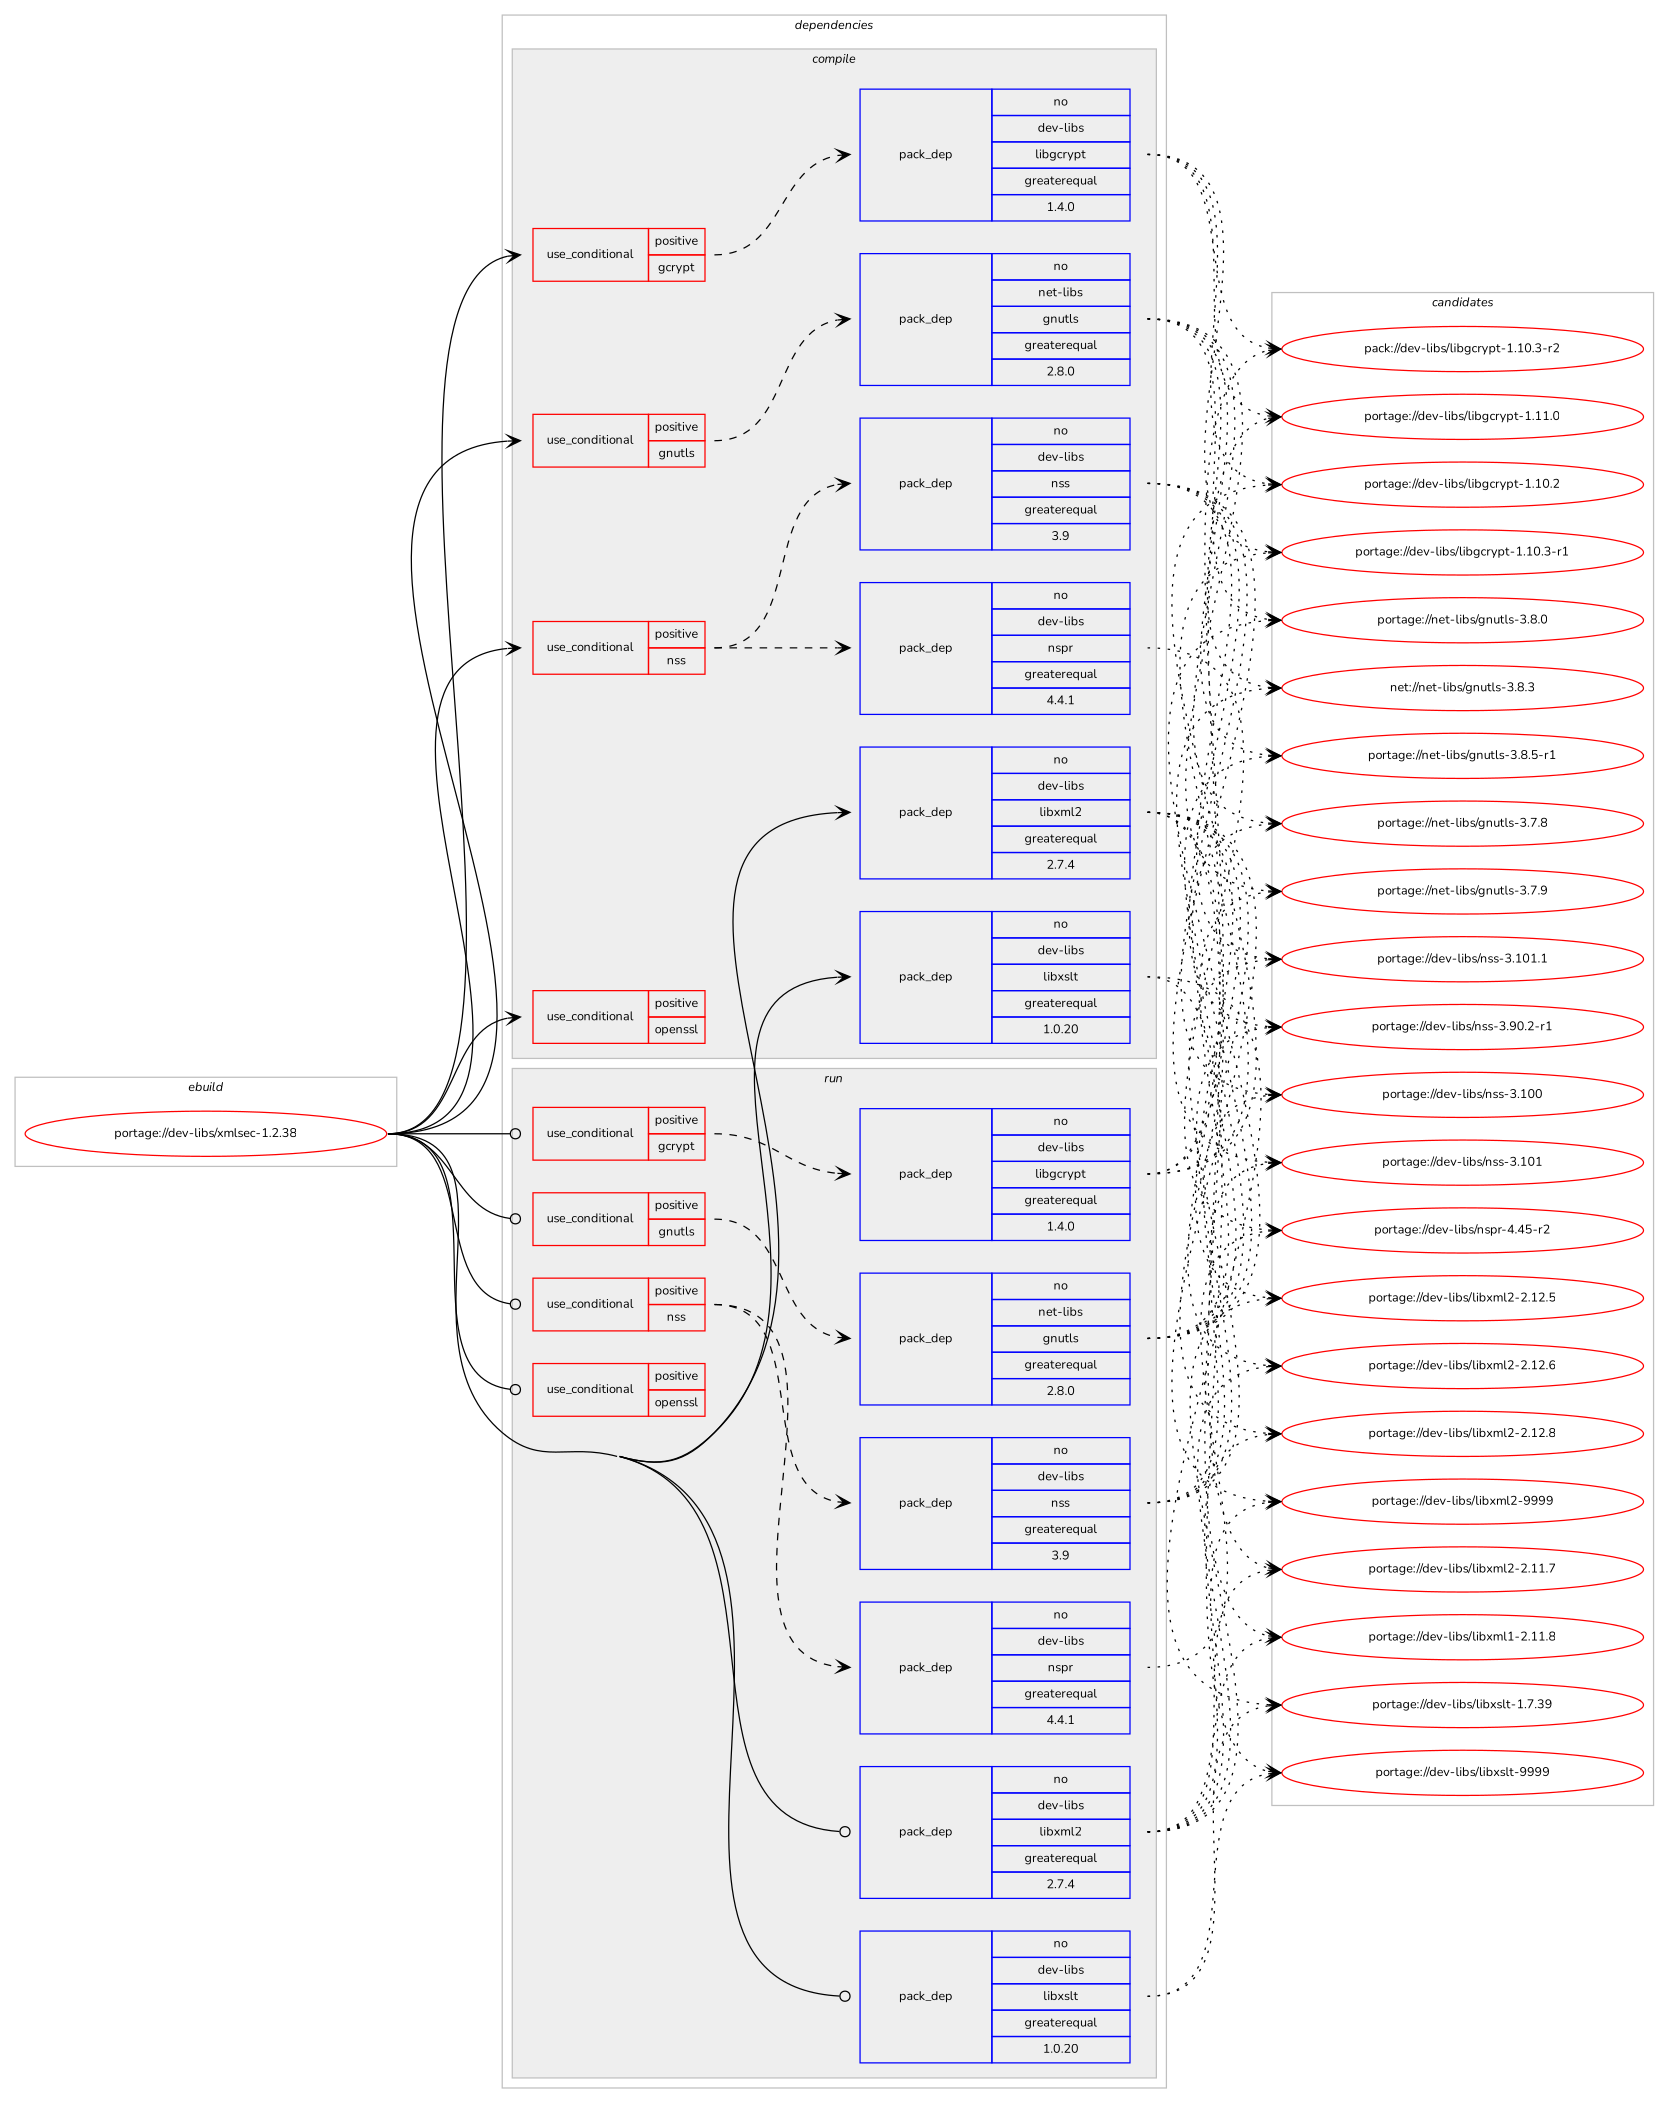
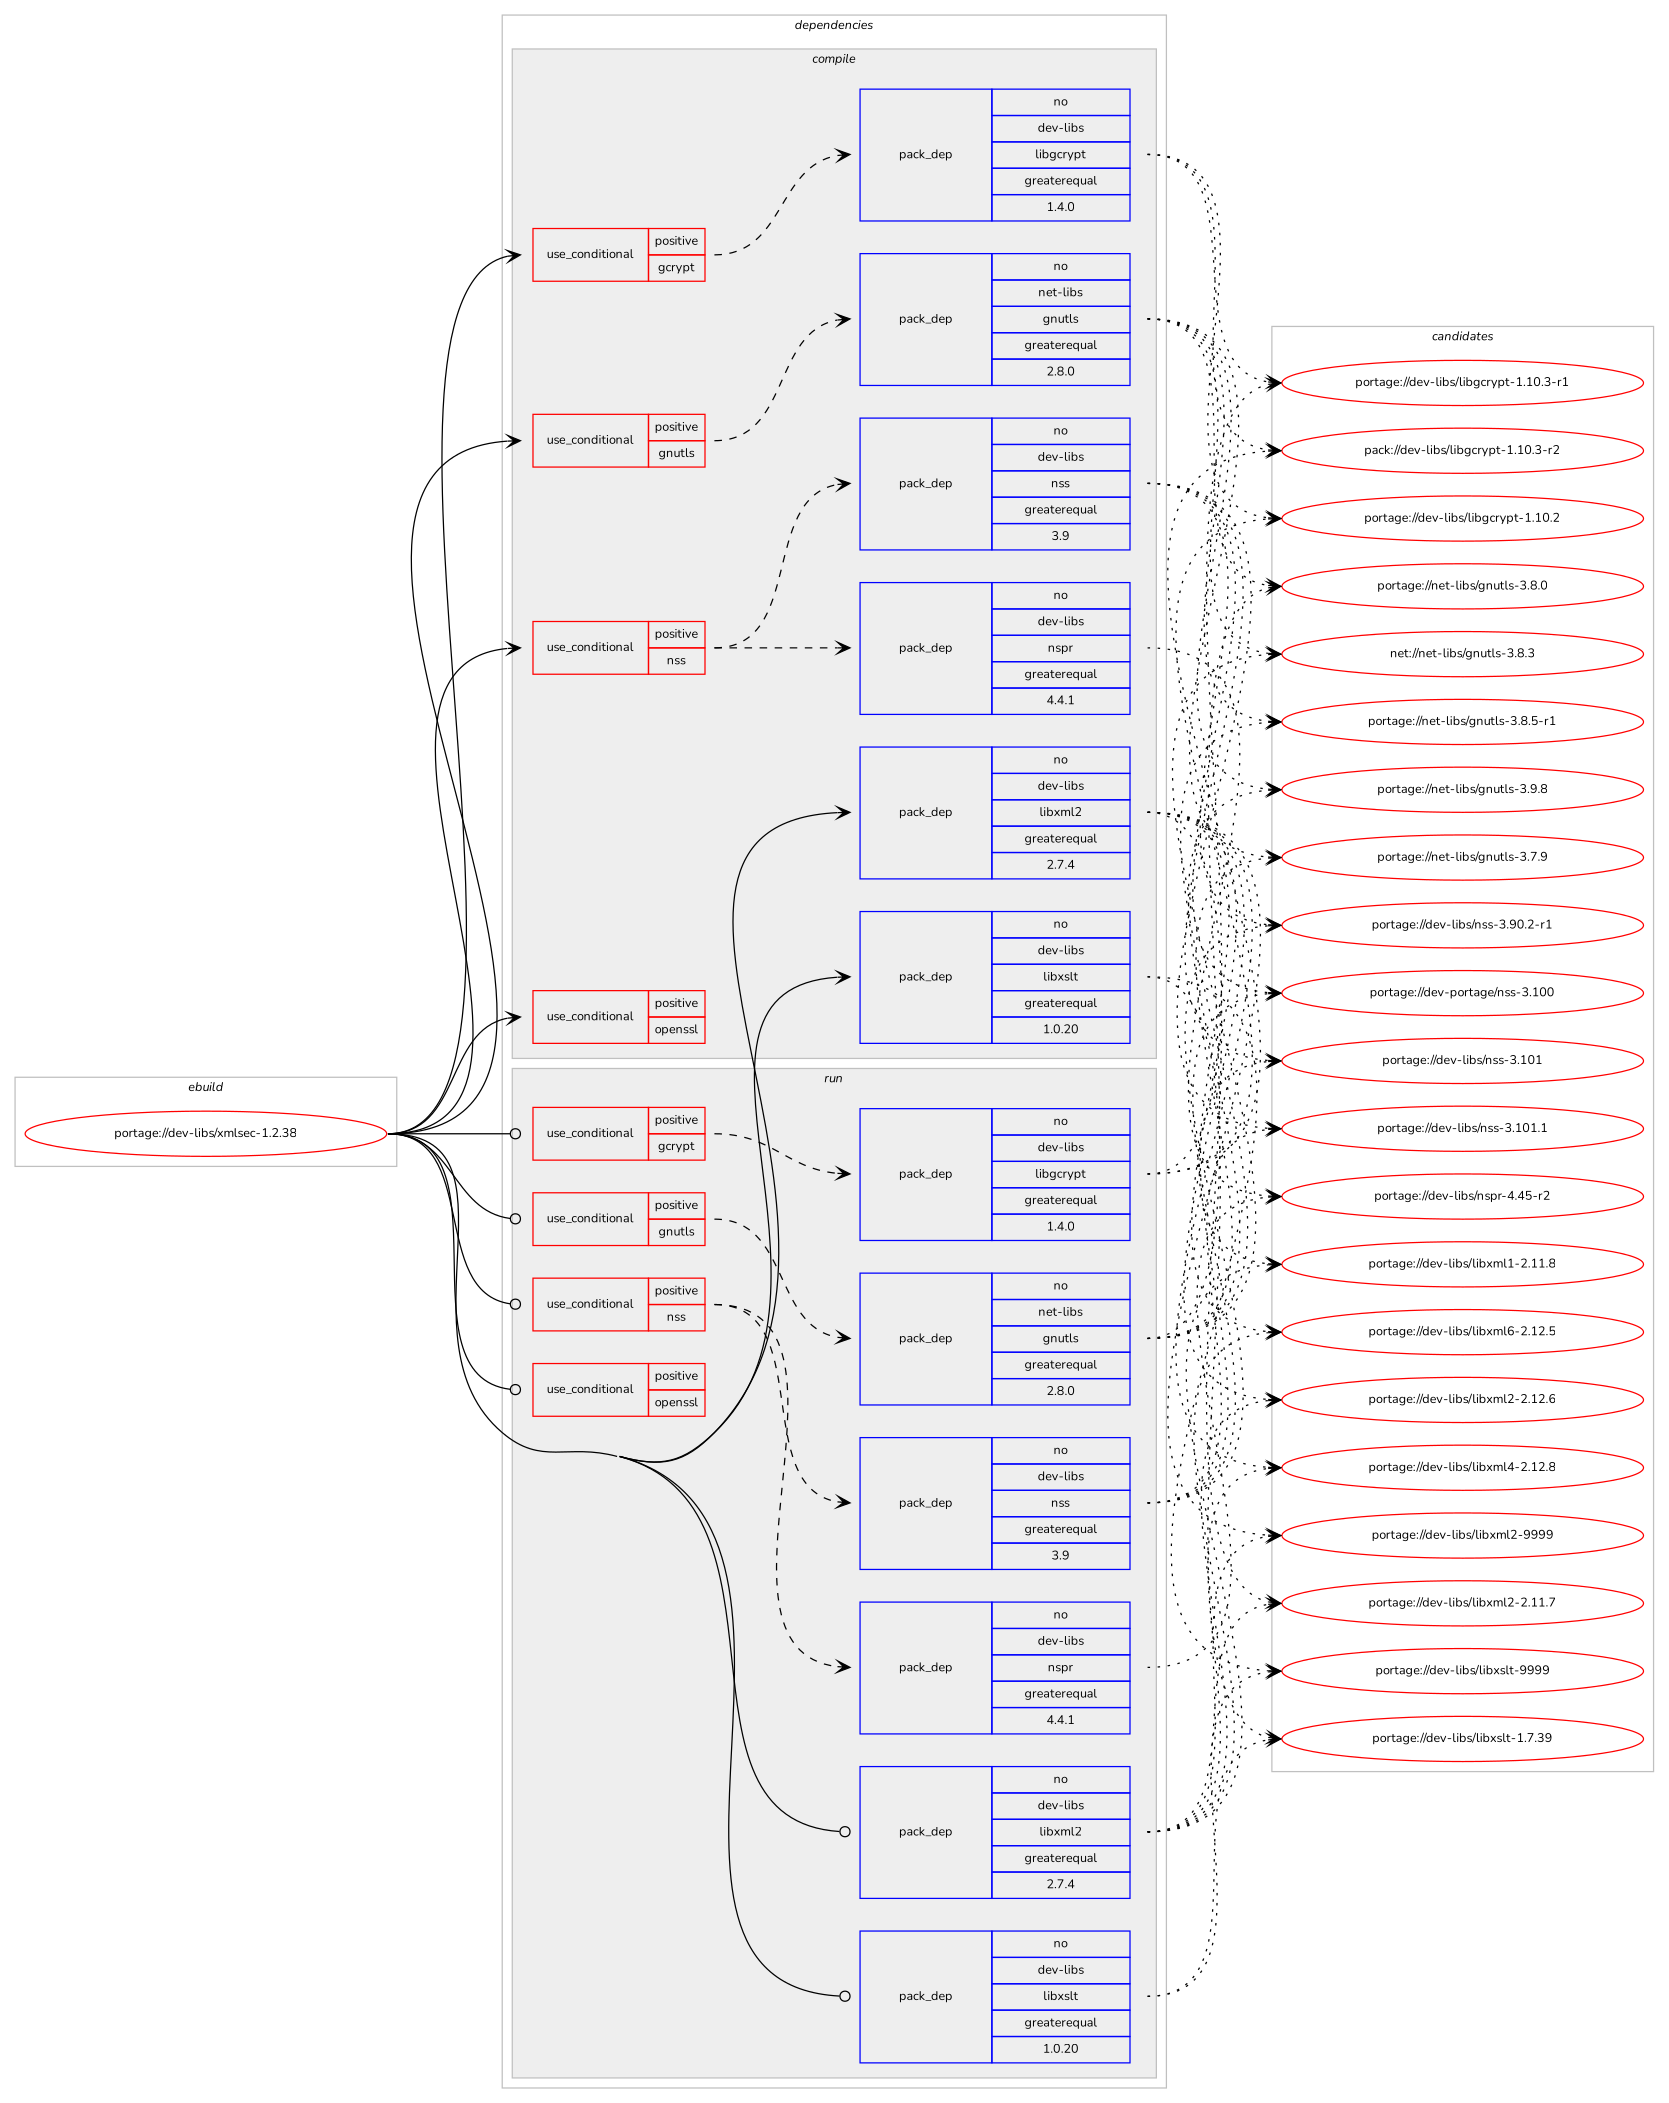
(1463, 417) -> none
(1463, 824) -> (1463, 790)
(1463, 1095) -> (1463, 993)
(1463, 1298) -> (1463, 1332)
(1463, 1434) -> (1463, 1468)
